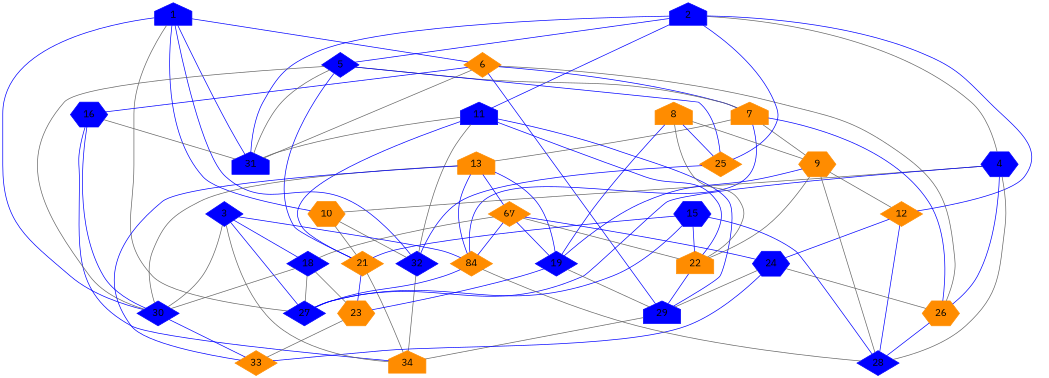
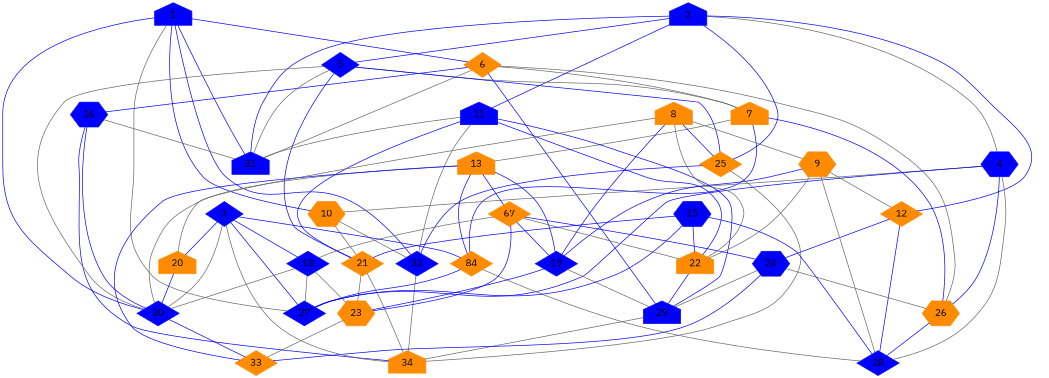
(613, 80) -> (613, 80)
(784, 140) -> none
(490, 240) -> (503, 271)
none -> (177, 264)
(359, 288) -> (359, 288)
none -> (700, 331)
